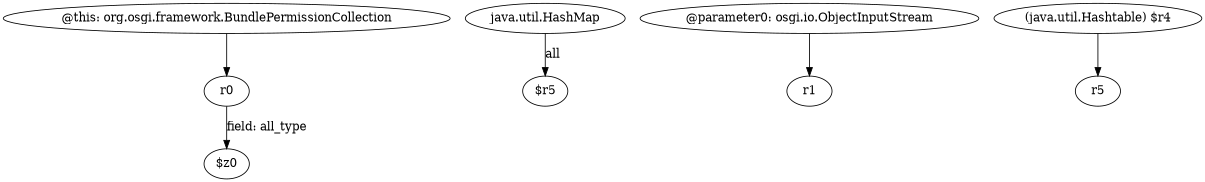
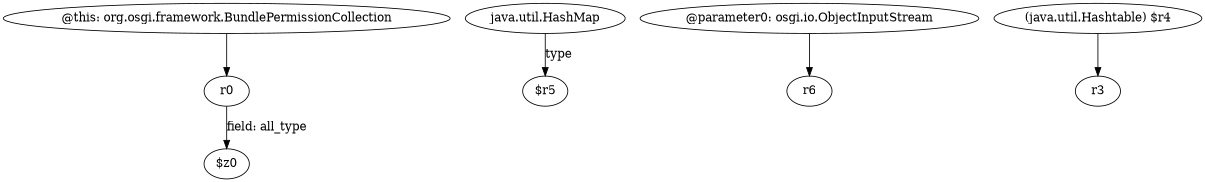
(553, 55) -> (559, 55)
(809, 91) -> (809, 91)
(1098, 91) -> (1098, 91)
